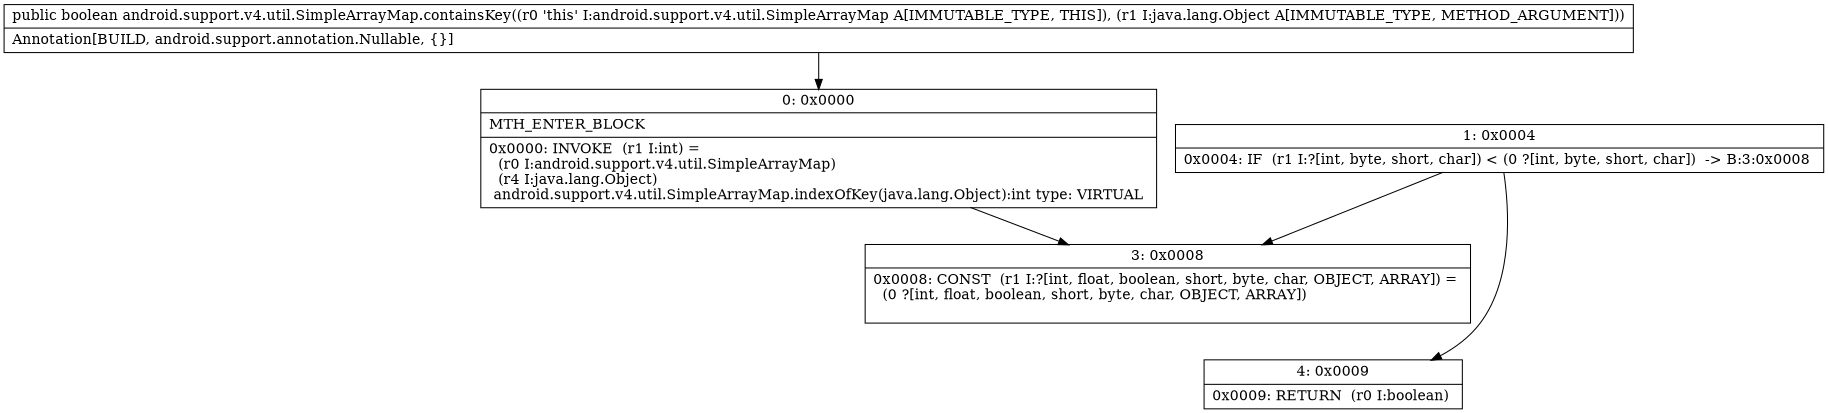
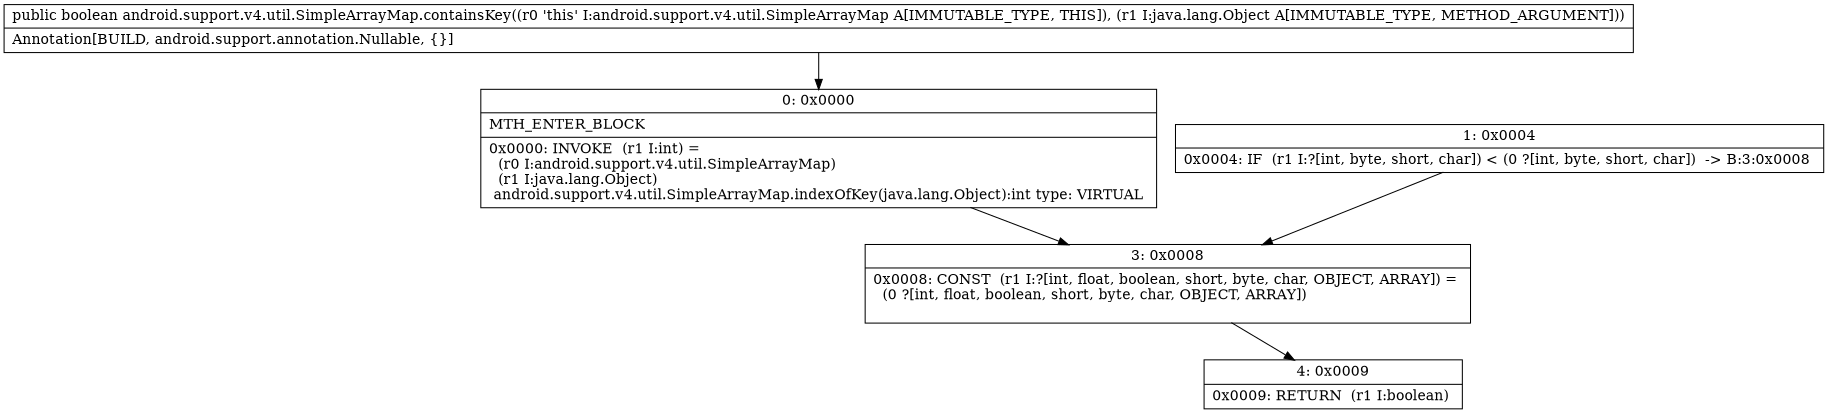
(574, 180) -> (574, 180)
(1501, 276) -> (1258, 339)
(1333, 396) -> (1333, 396)
